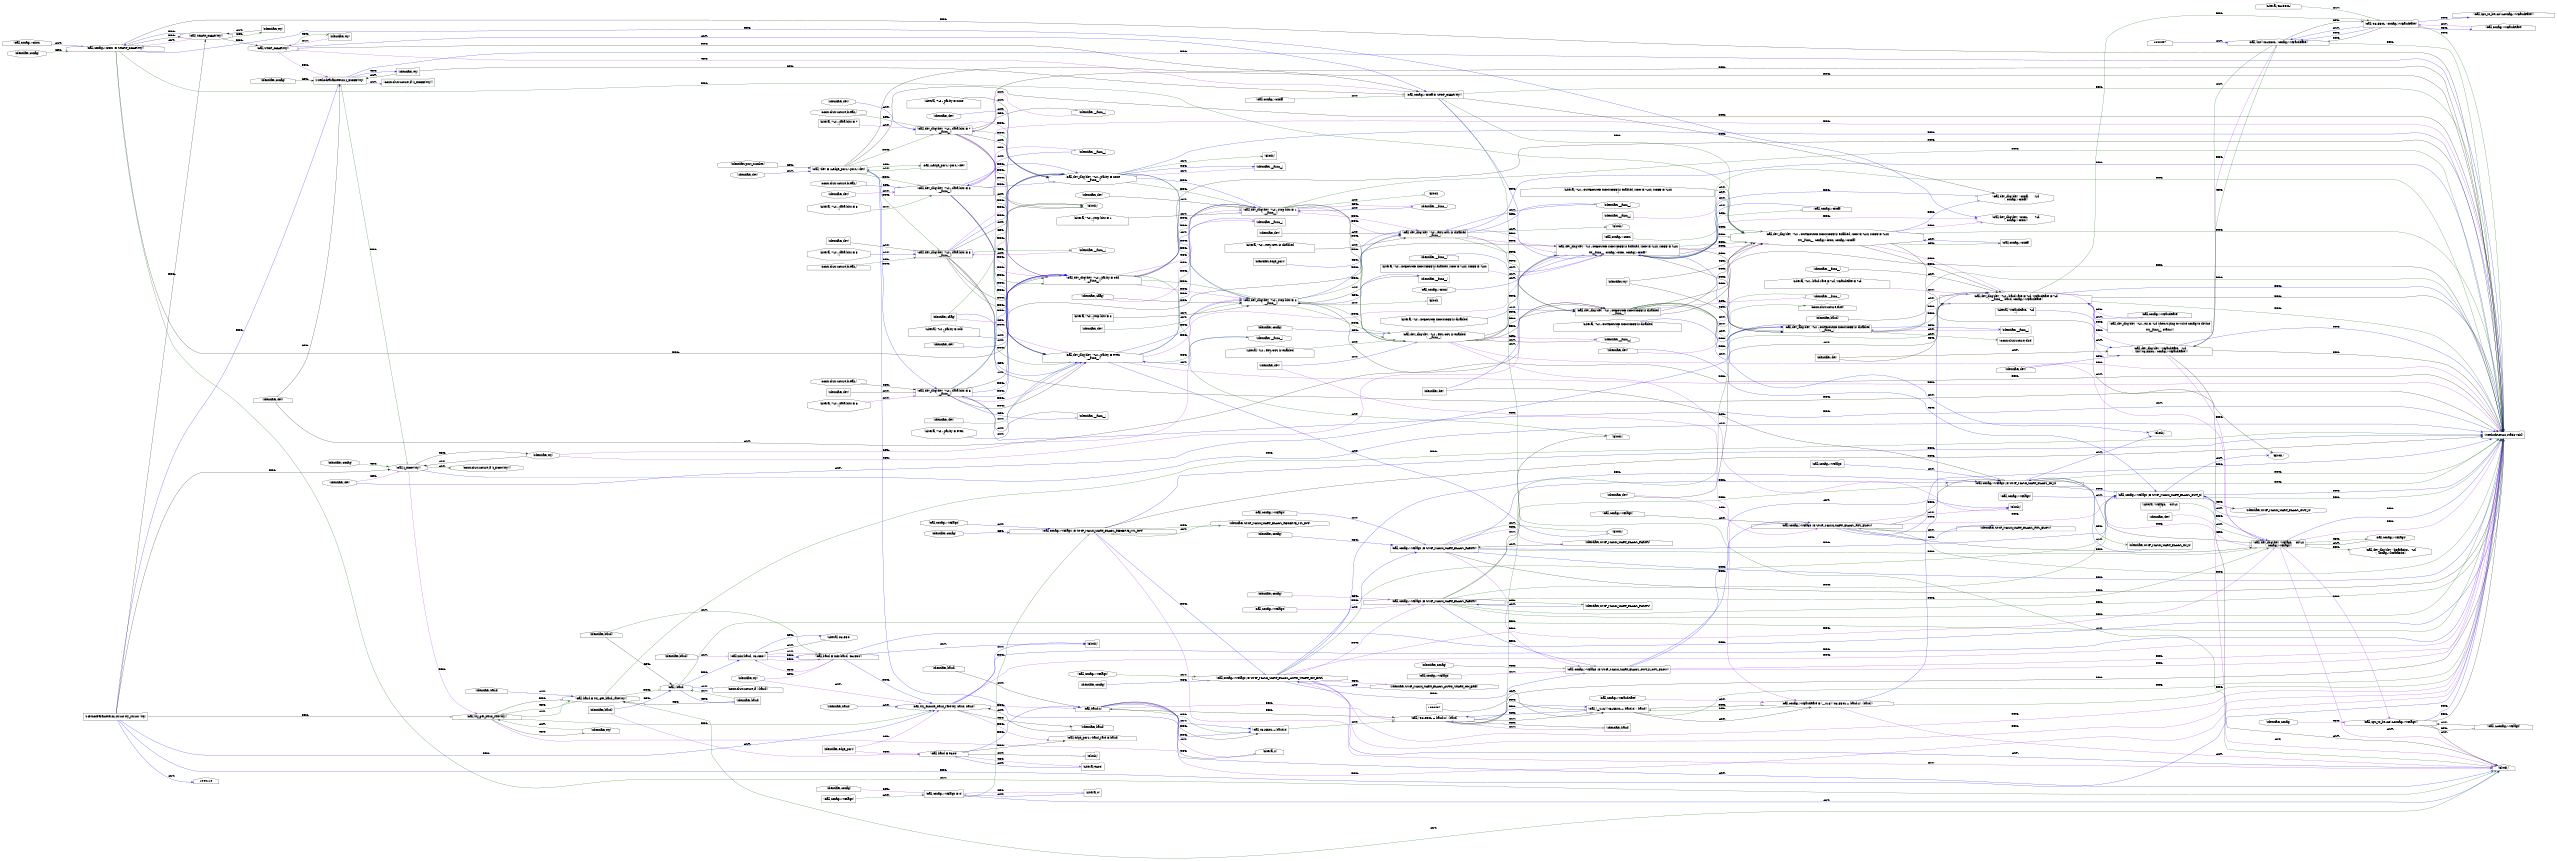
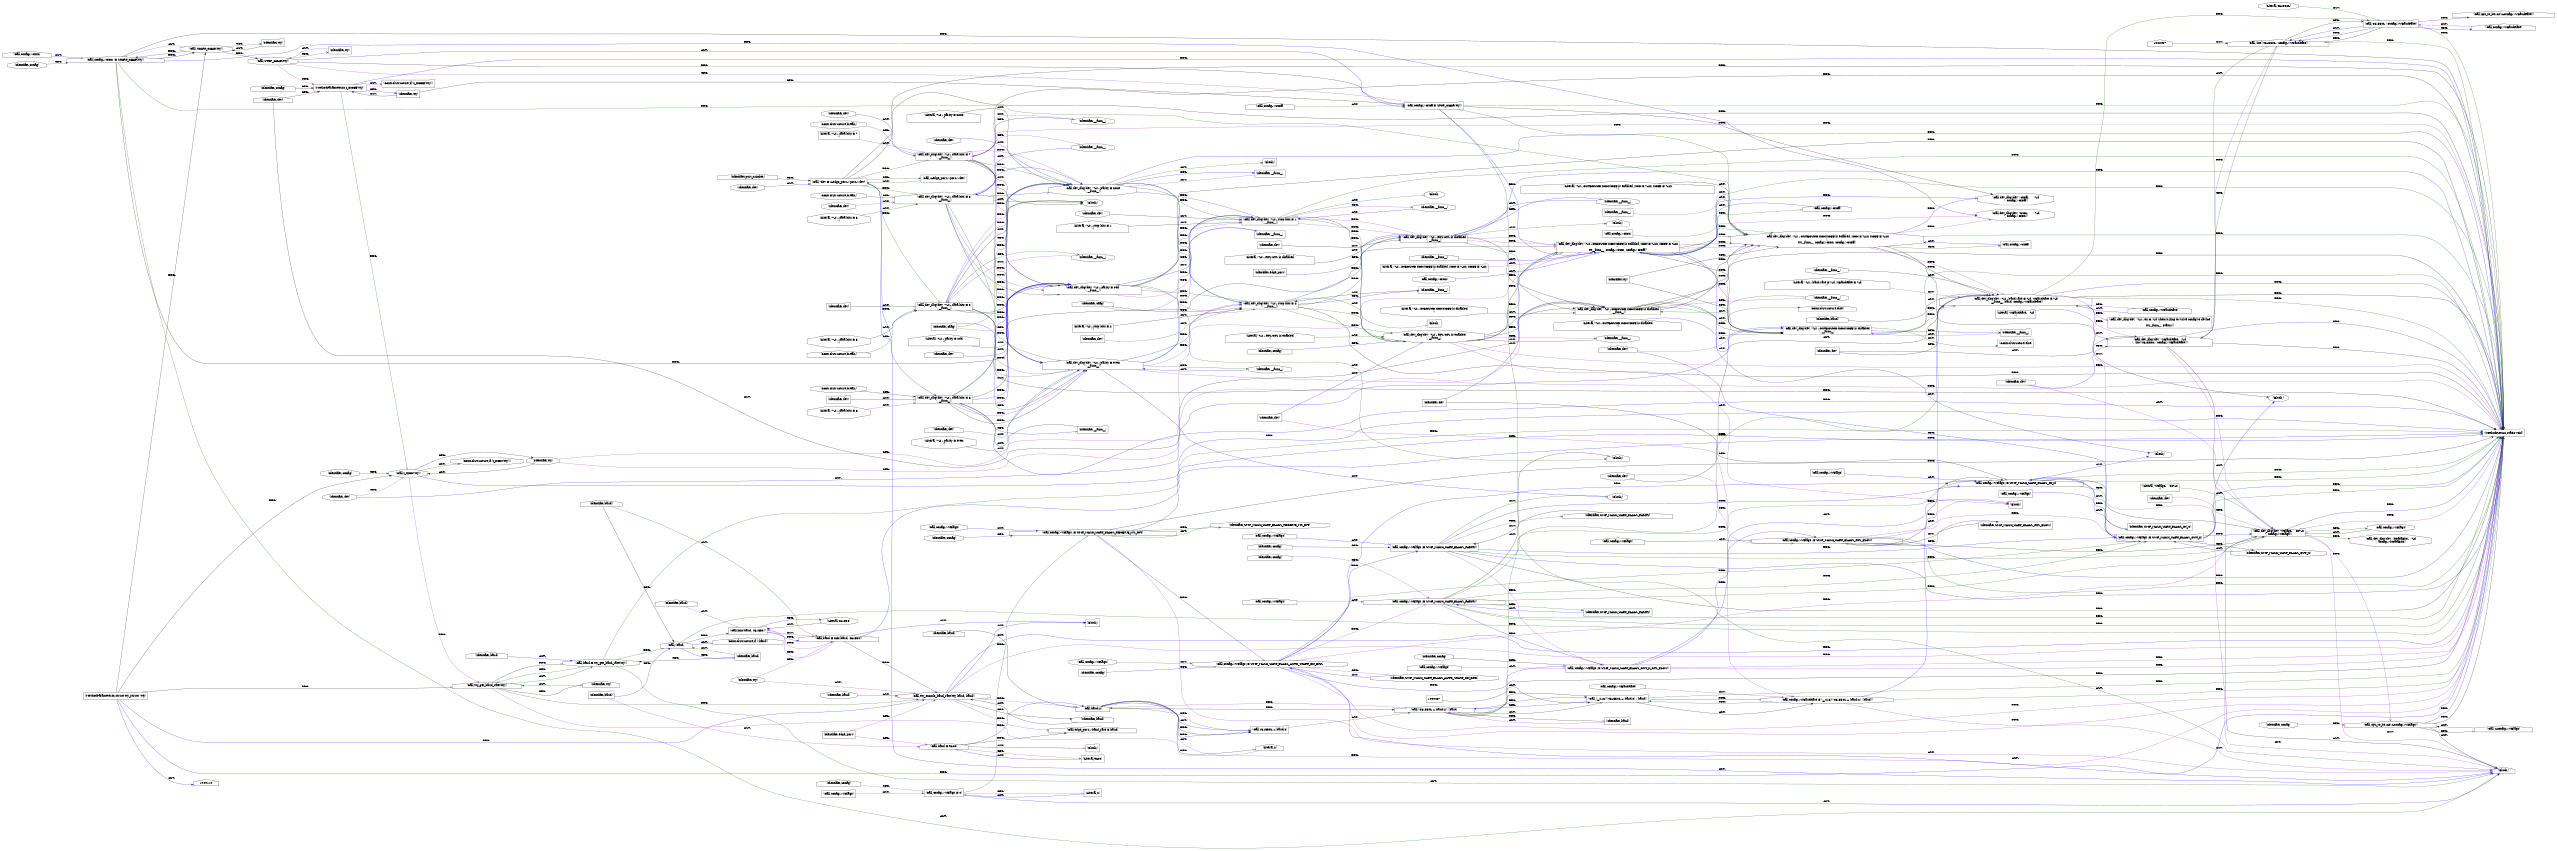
(2278, 6) -> (2278, 6)
(210, 395) -> none
(2016, 528) -> (2016, 526)
